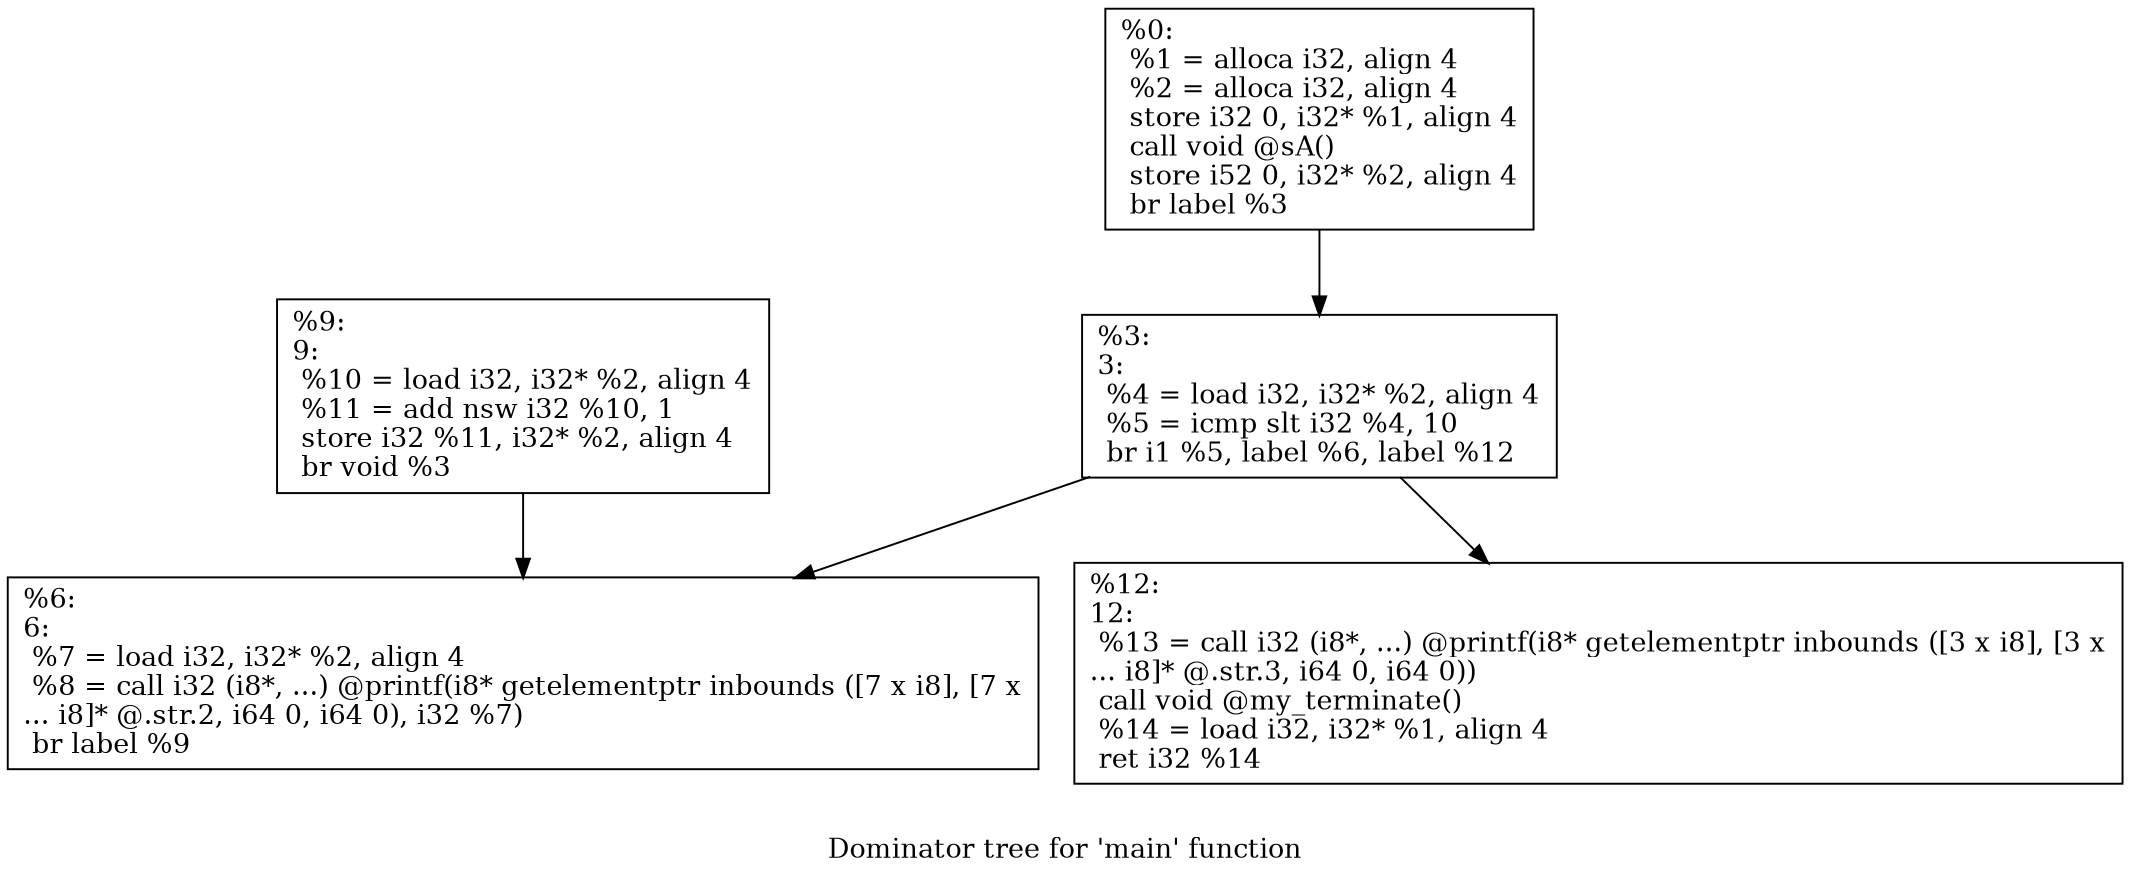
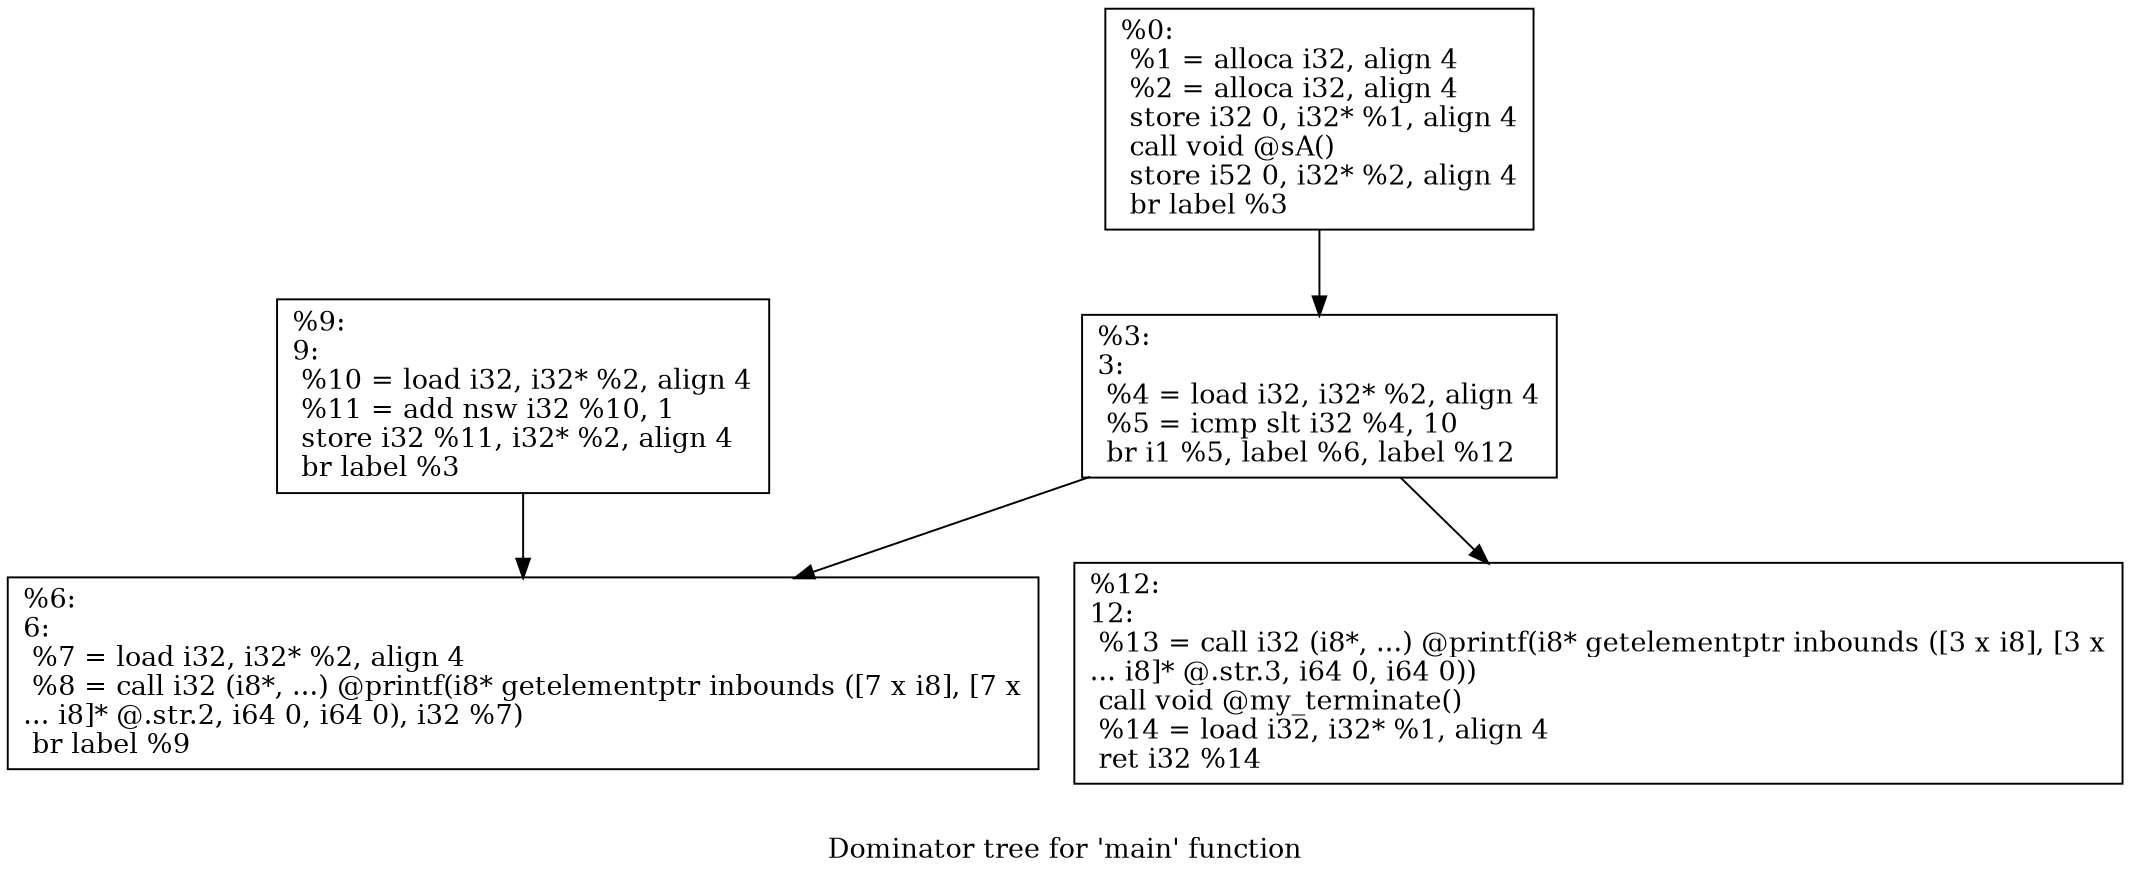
(372, 468) -> (377, 468)
